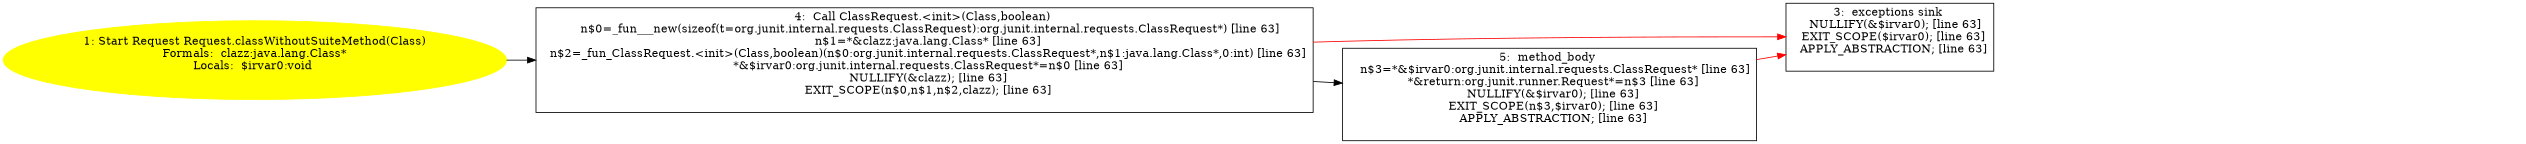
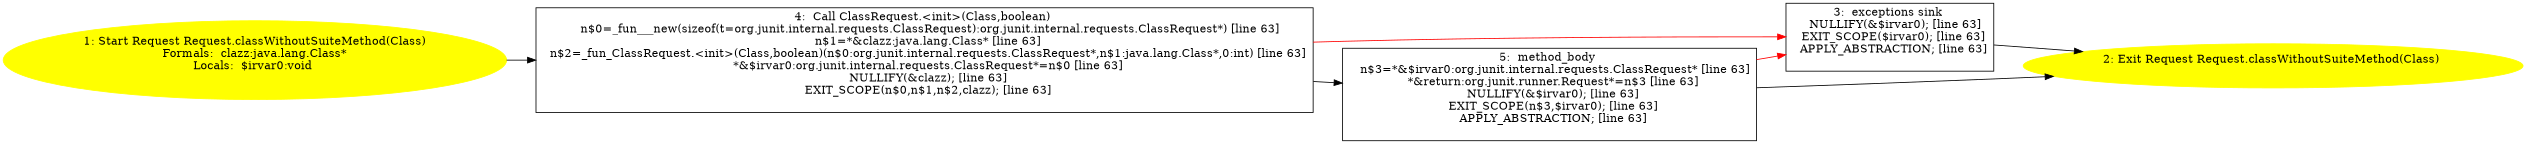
none -> (2273, 66)
